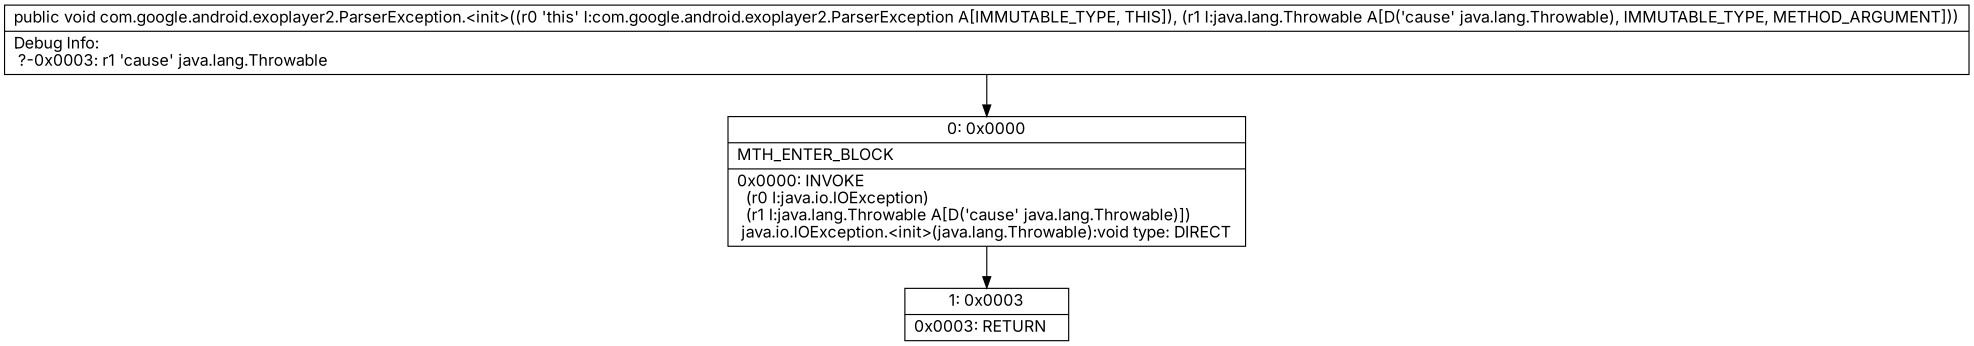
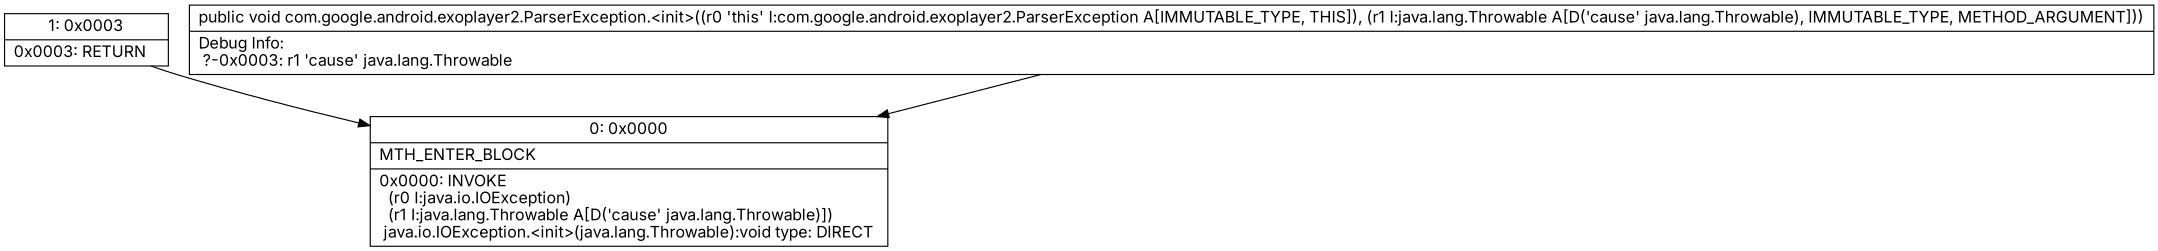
(987, 261) -> (254, 97)
